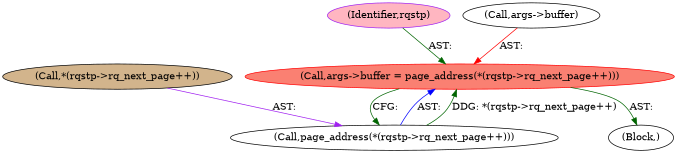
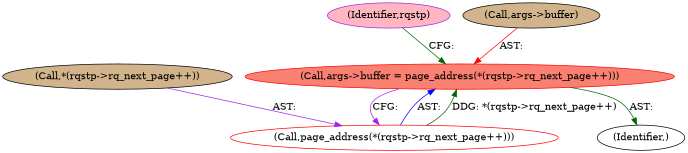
(531, 15) -> (531, 15)
(442, 46) -> (443, 46)
(377, 98) -> (377, 98)
(394, 138) -> (394, 138)
(641, 138) -> (641, 138)
